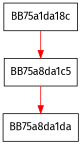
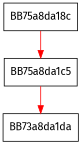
(41, 17) -> (41, 17)
(41, 127) -> (41, 127)
